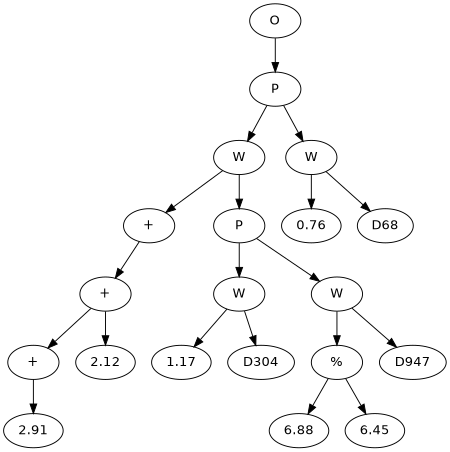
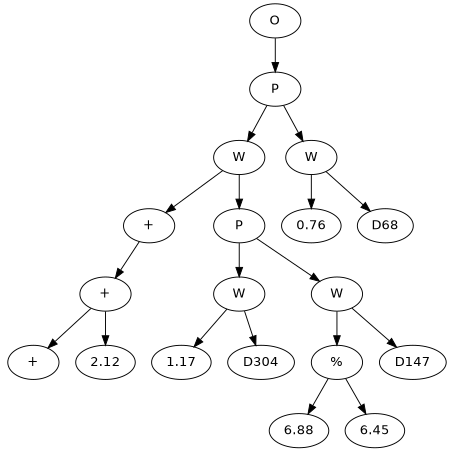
(413, 362) -> (413, 362)
(33, 431) -> none
